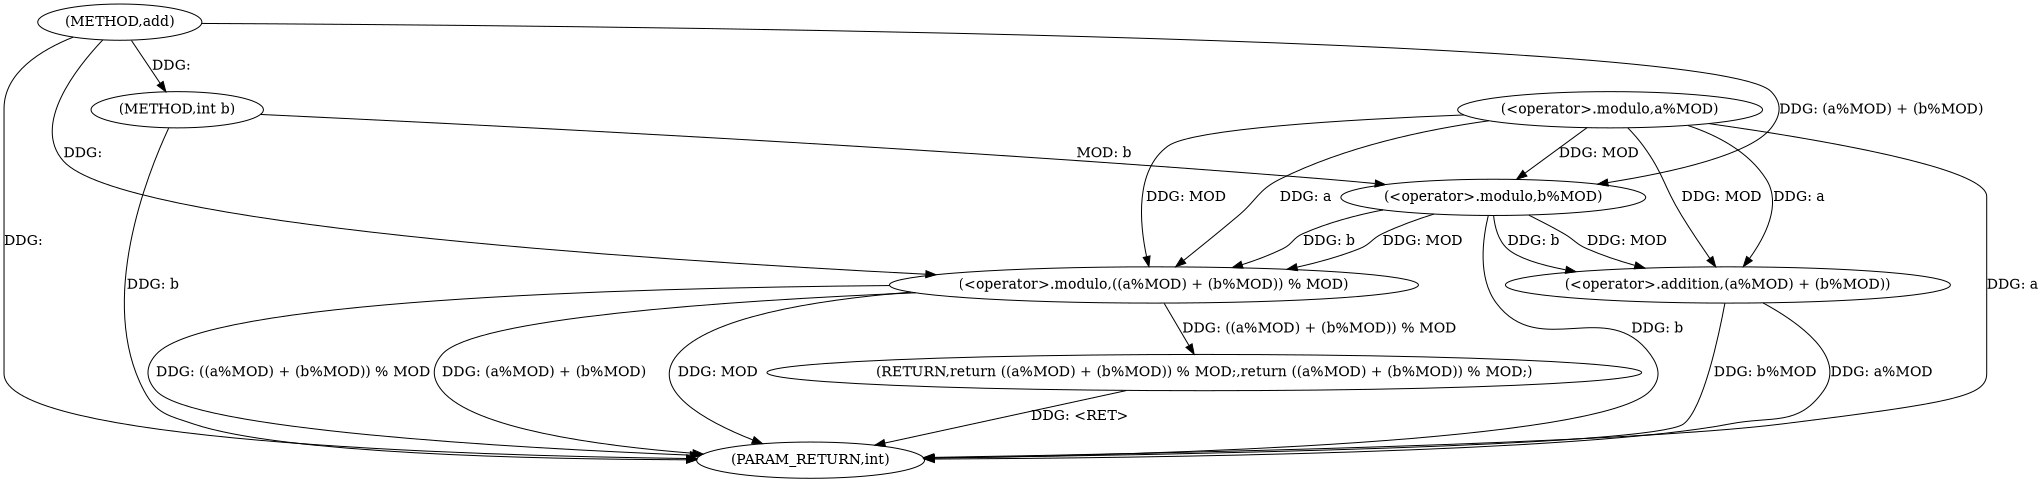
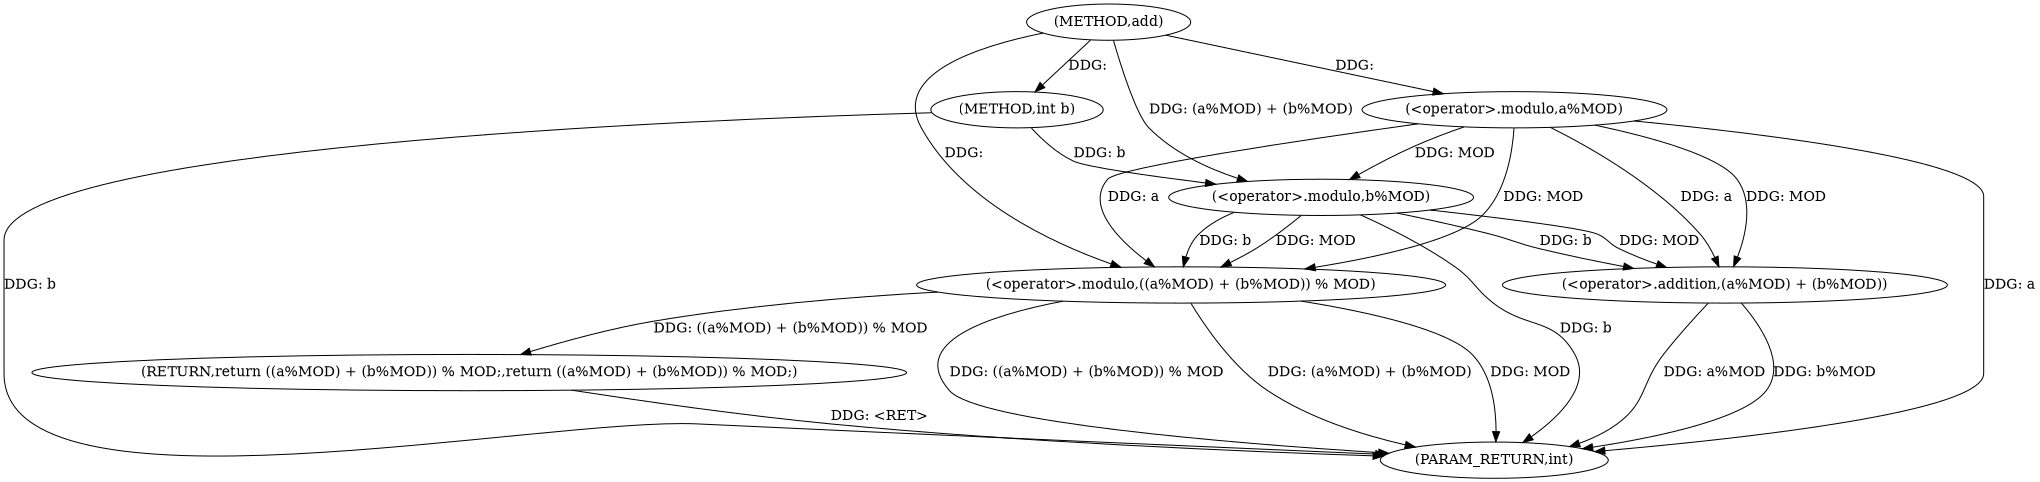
(1104, 154) -> (1100, 154)
(153, 428) -> (1300, 63)
